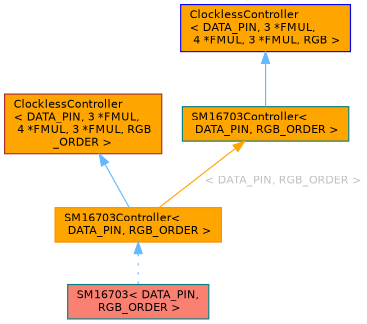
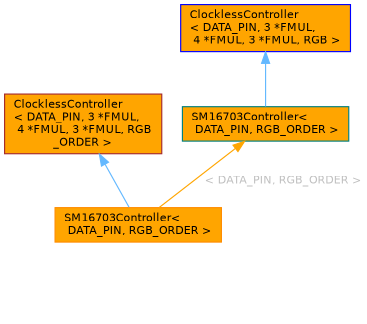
(138, 302) -> none
